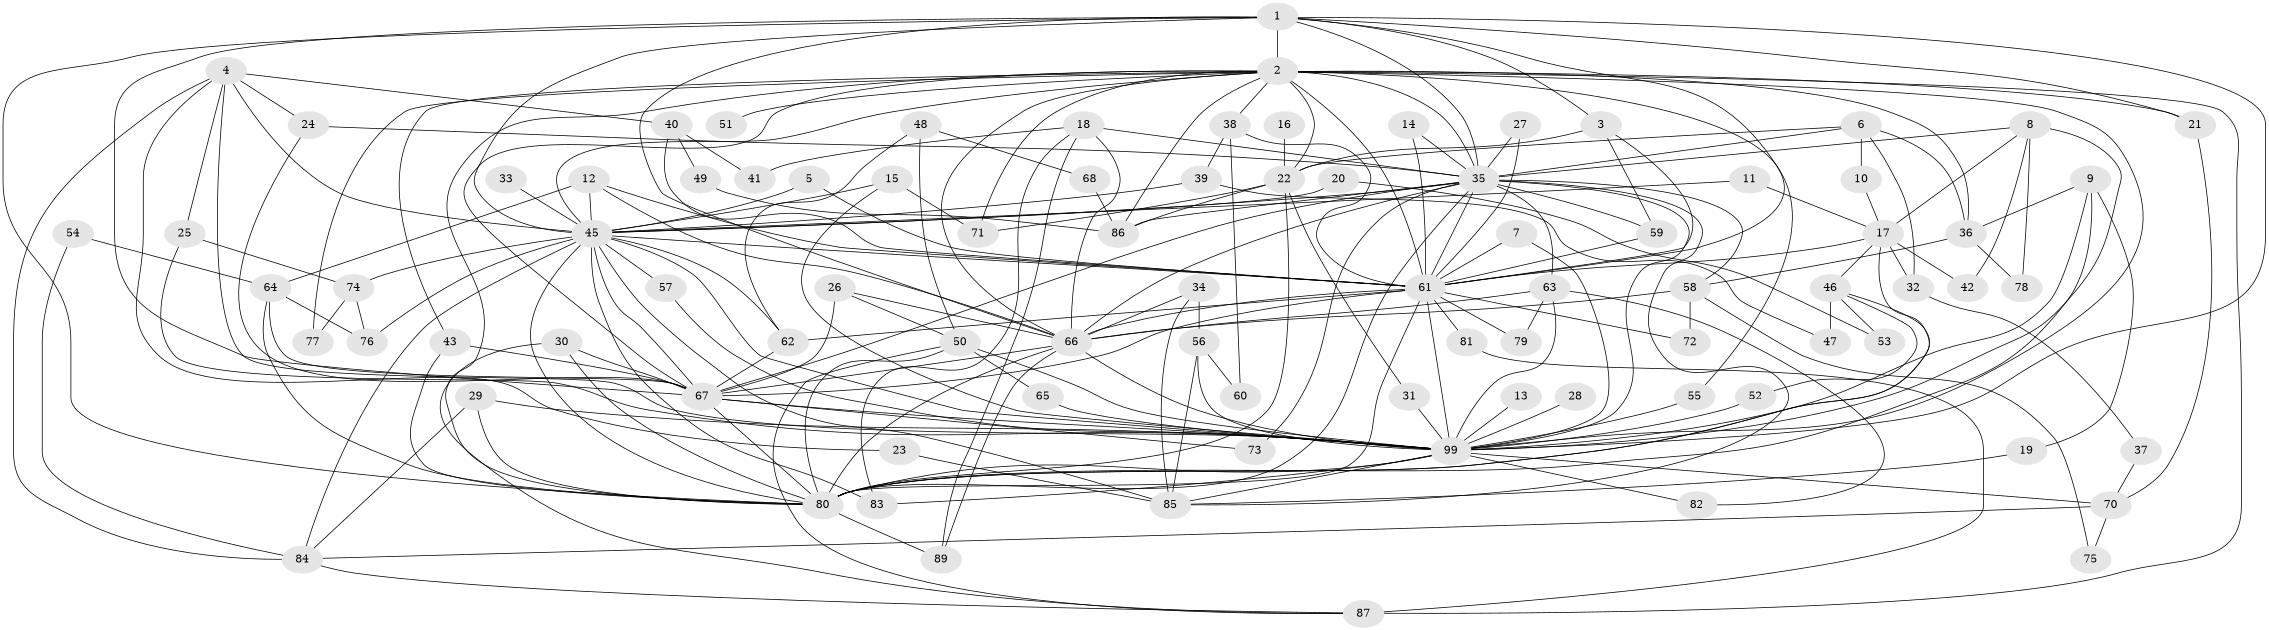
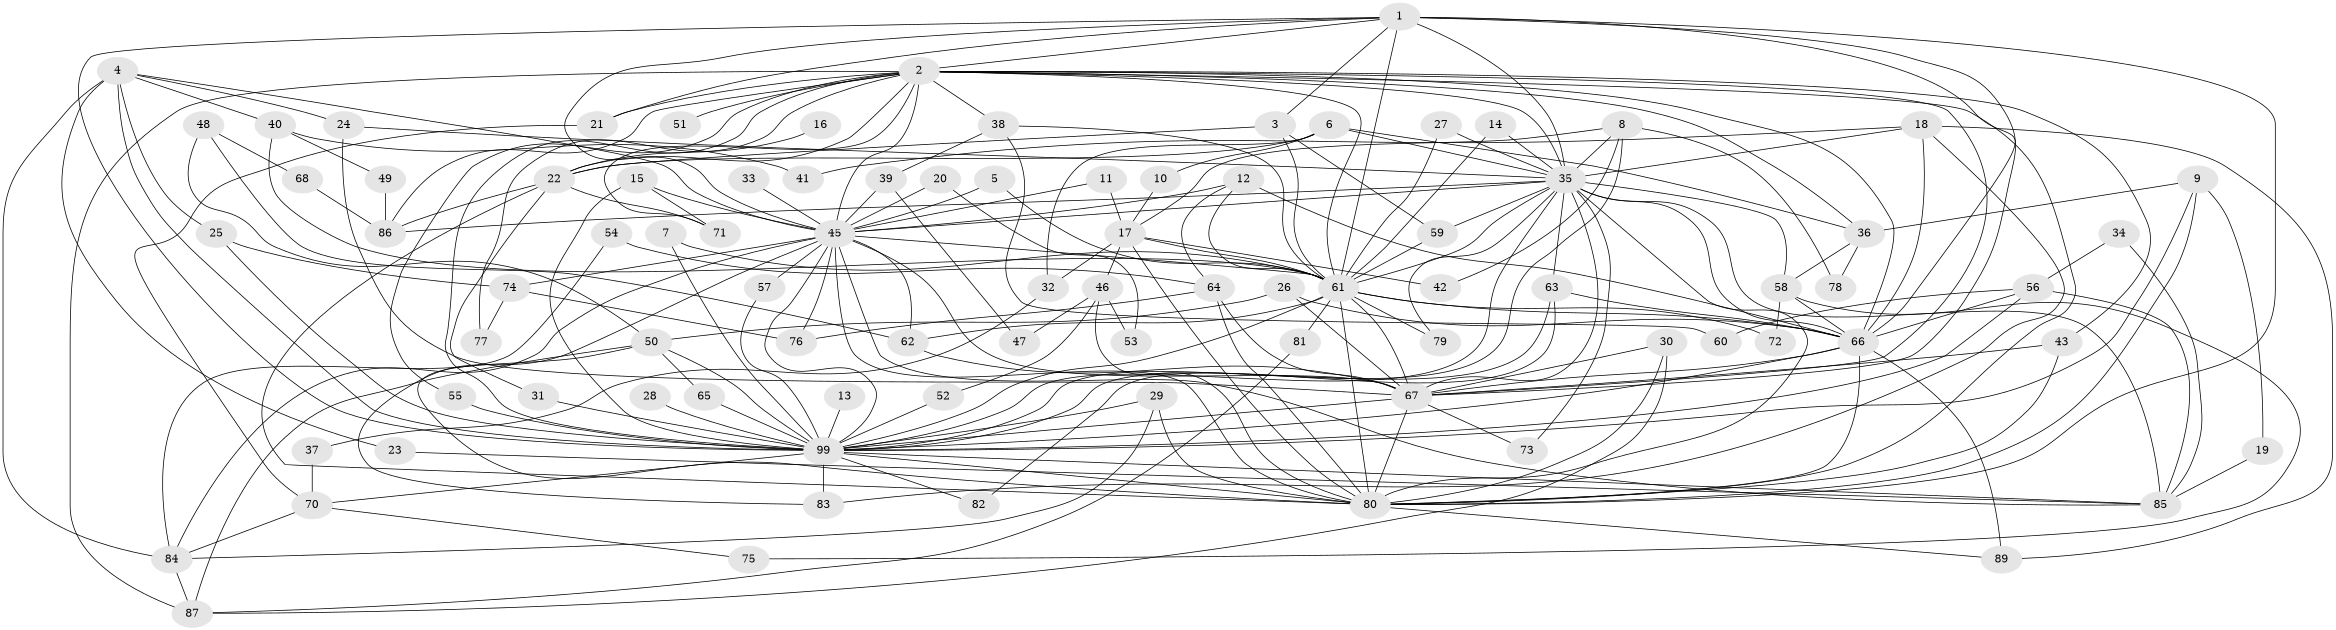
(1535, 316) -> (1472, 254)
(1131, 317) -> (1935, 318)
